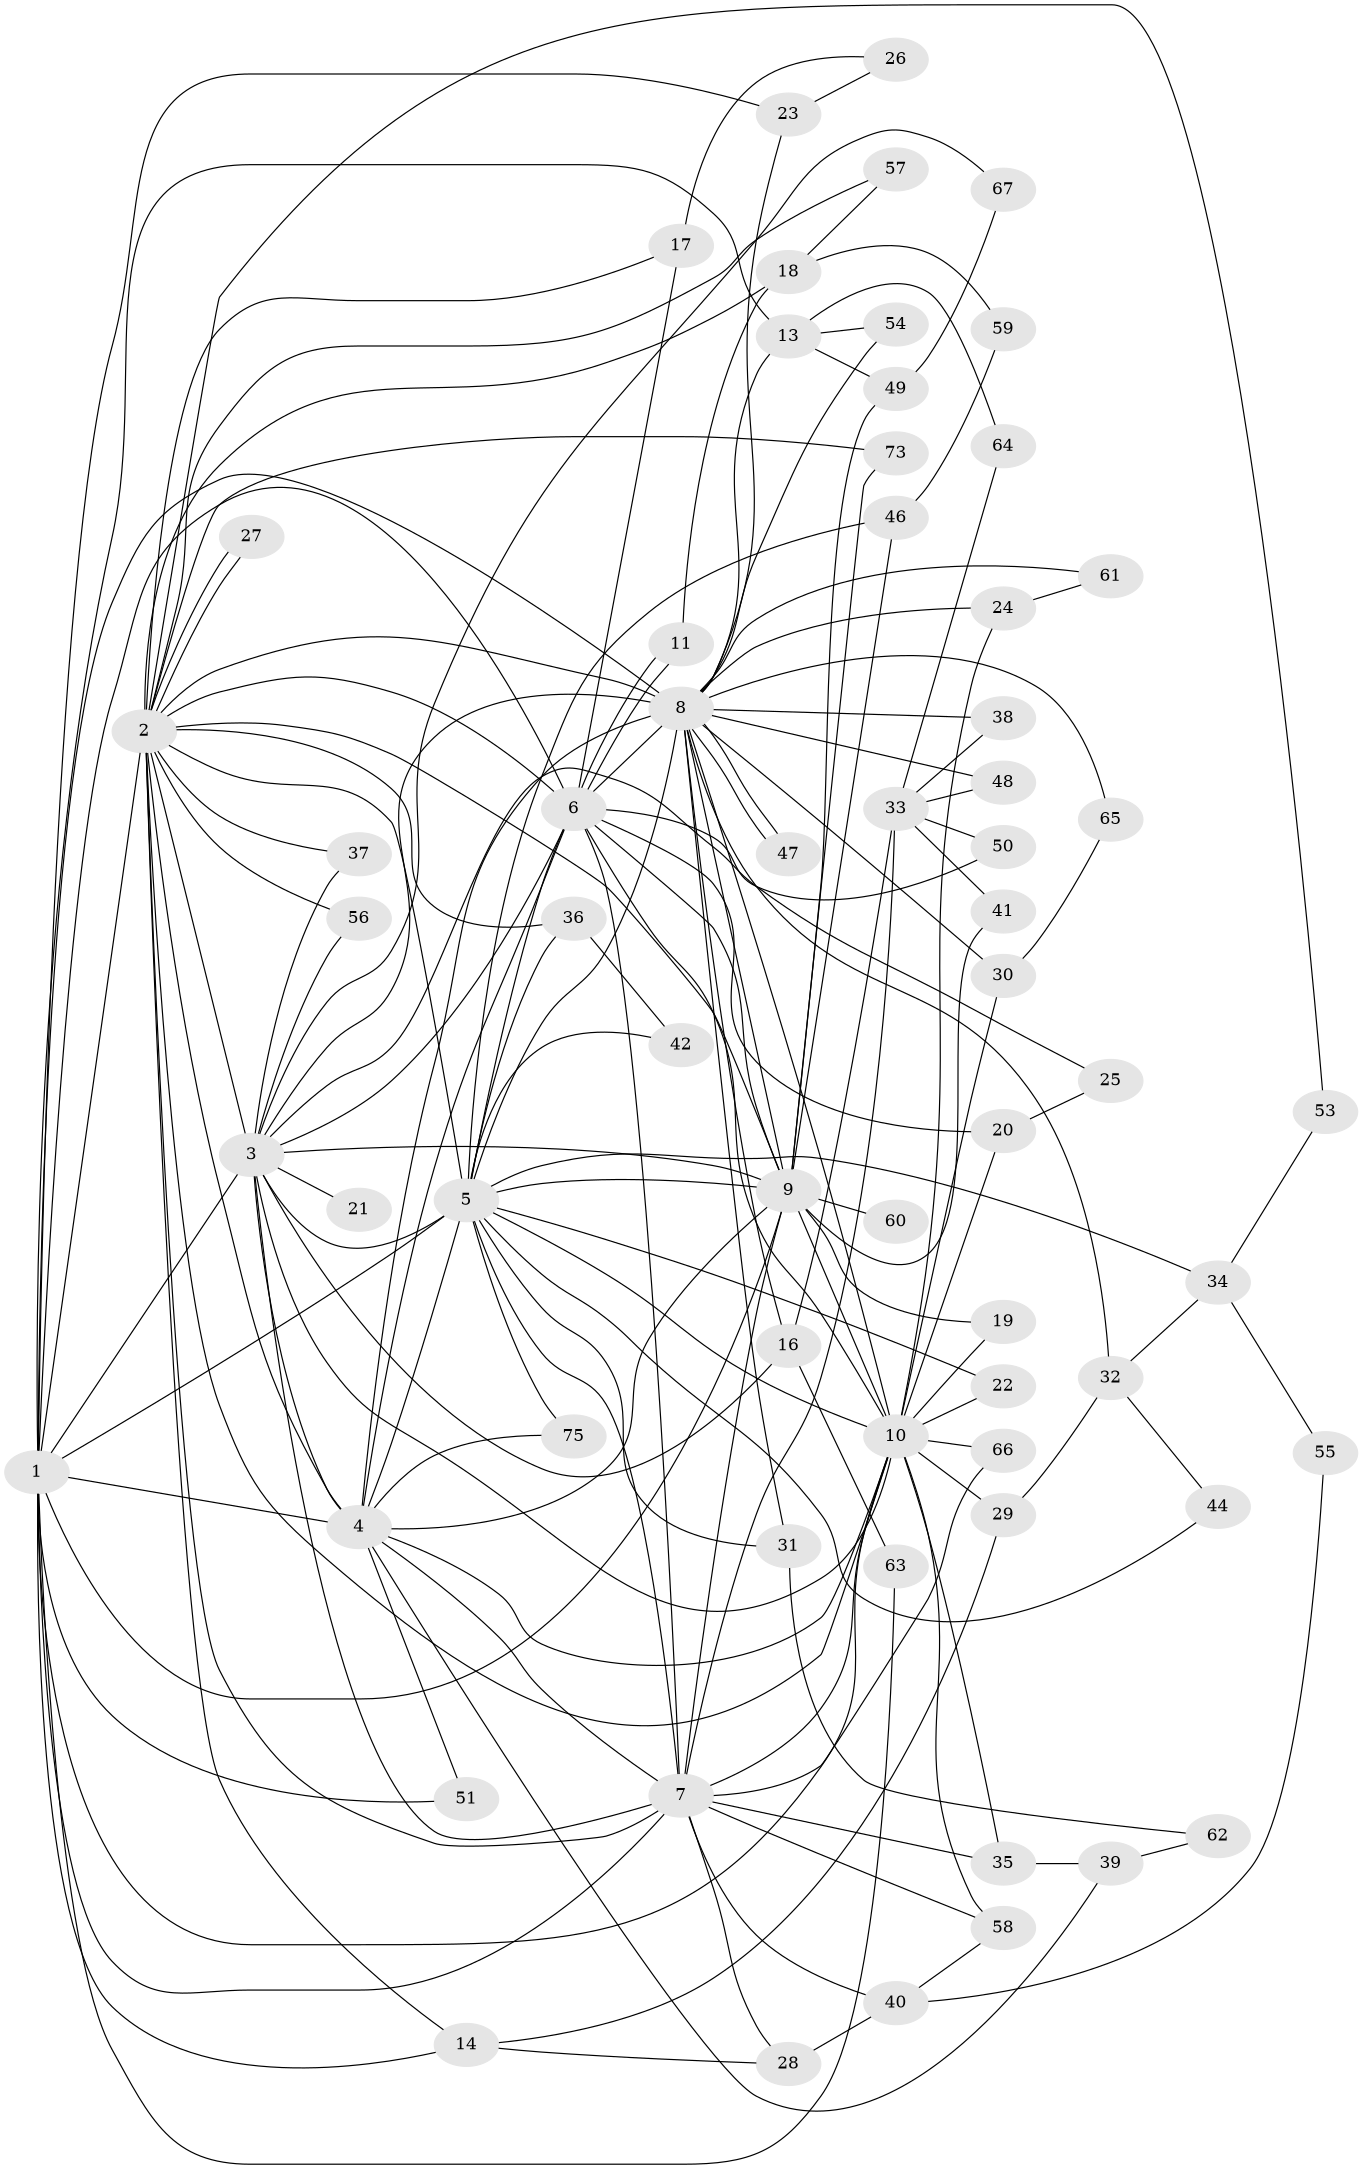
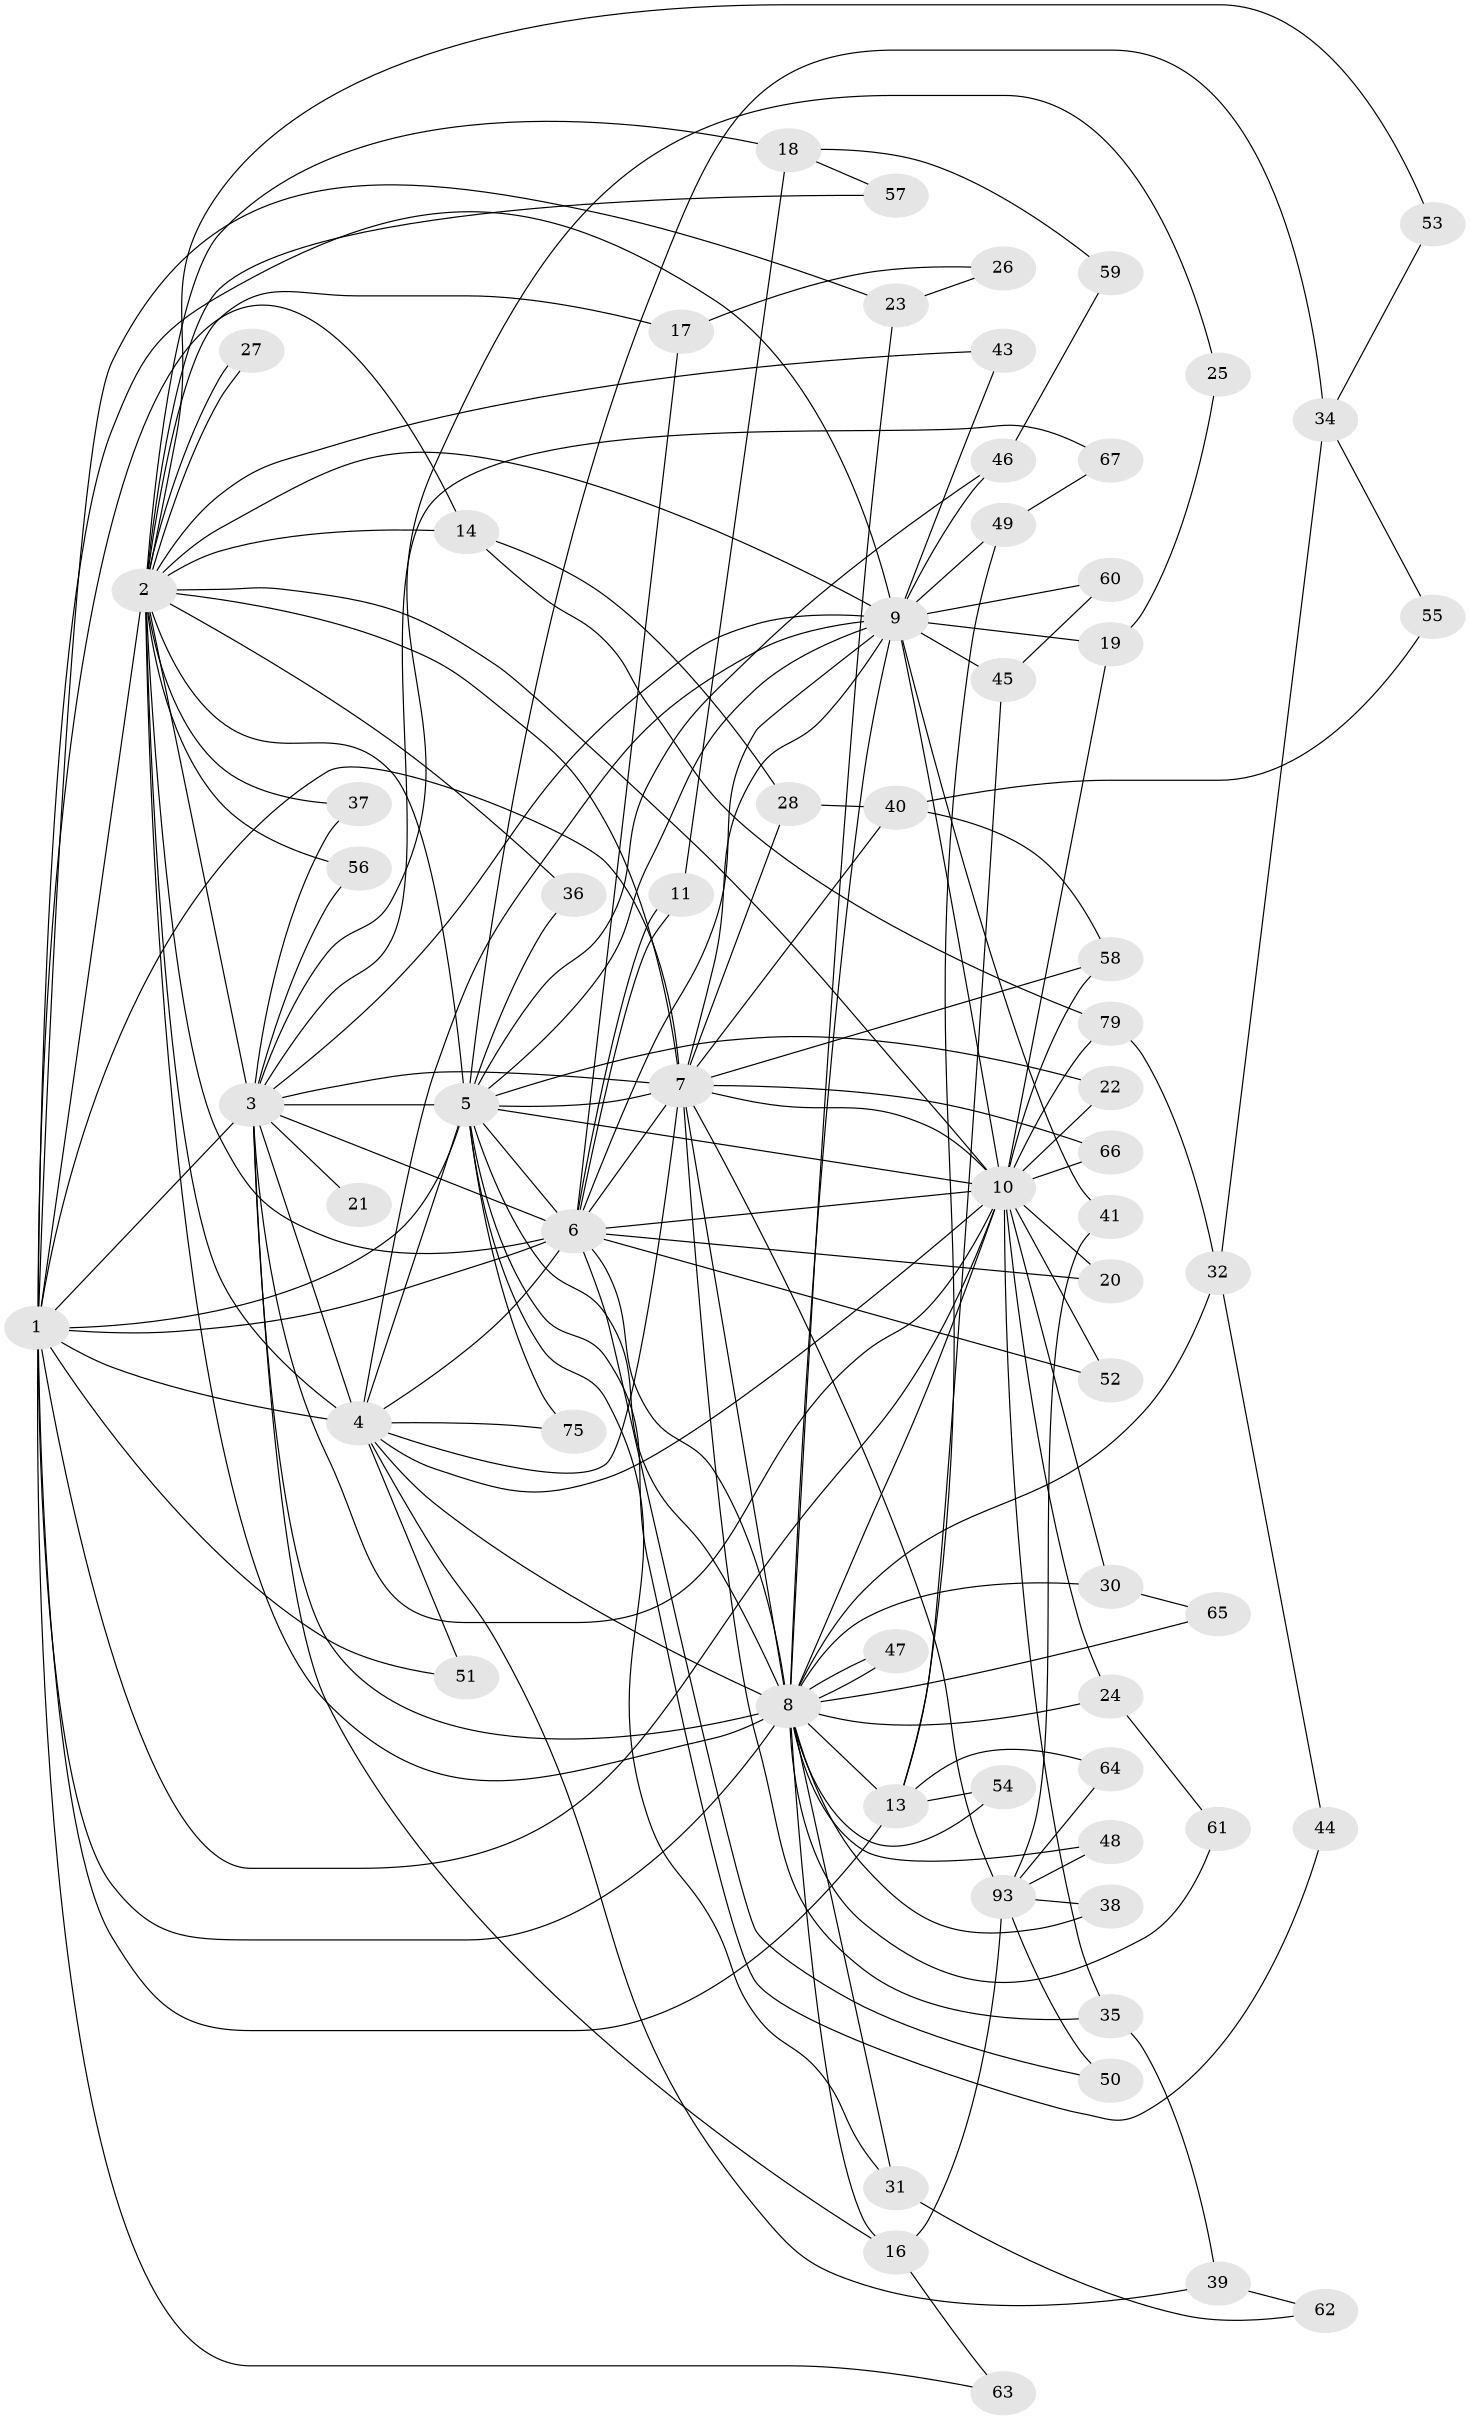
(896, 453) -> (1003, 351)
none -> (1003, 680)
(896, 809) -> (1003, 1897)
(681, 1045) -> none
(1057, 1106) -> (1184, 516)
none -> (1111, 1380)
none -> (732, 1381)
(1003, 1515) -> (1111, 1024)
